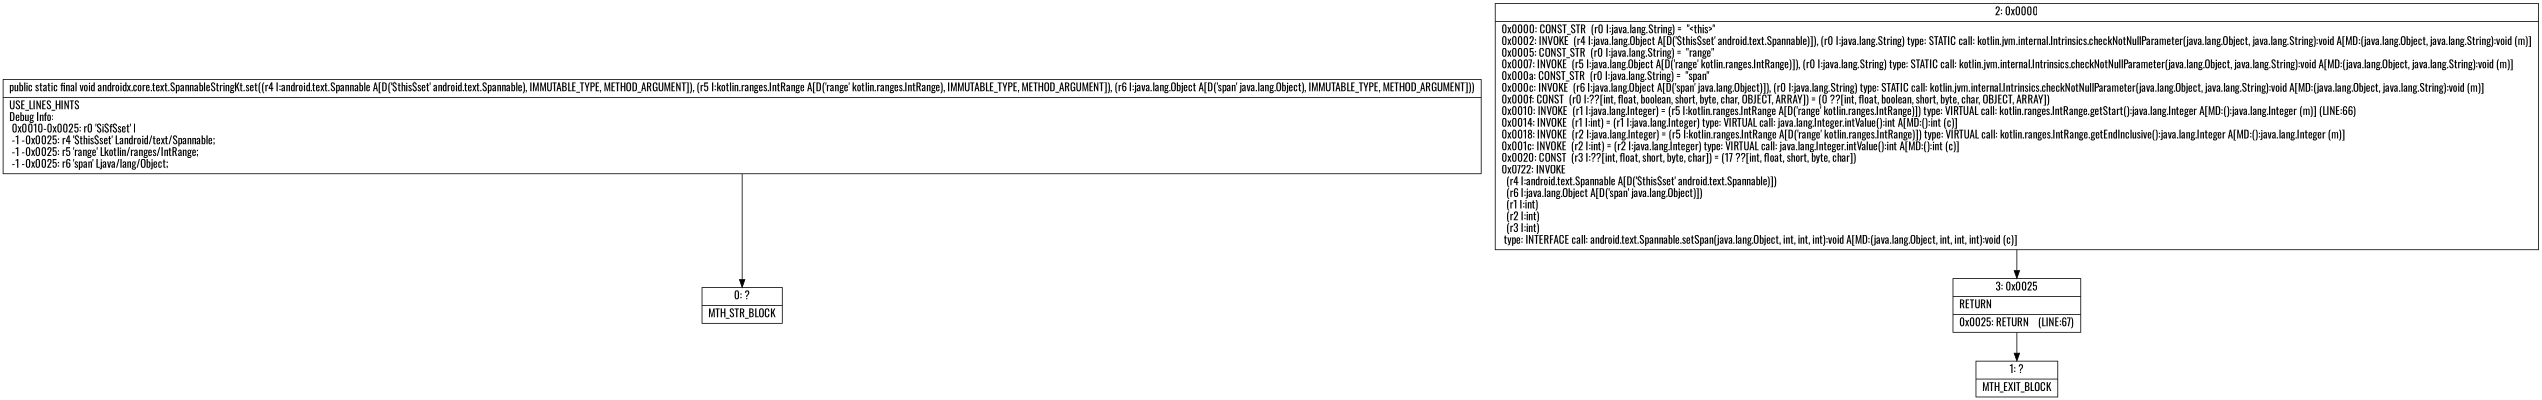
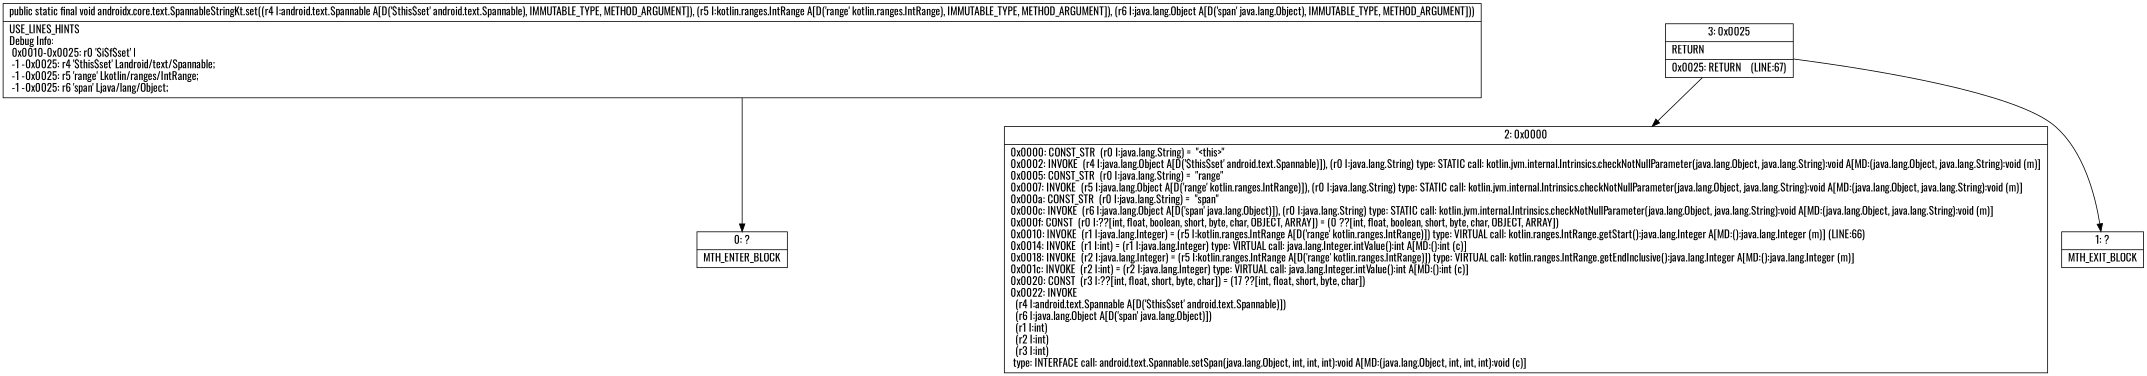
(1536, 170) -> (1046, 293)
(2017, 260) -> (1680, 99)
(742, 314) -> (742, 258)
